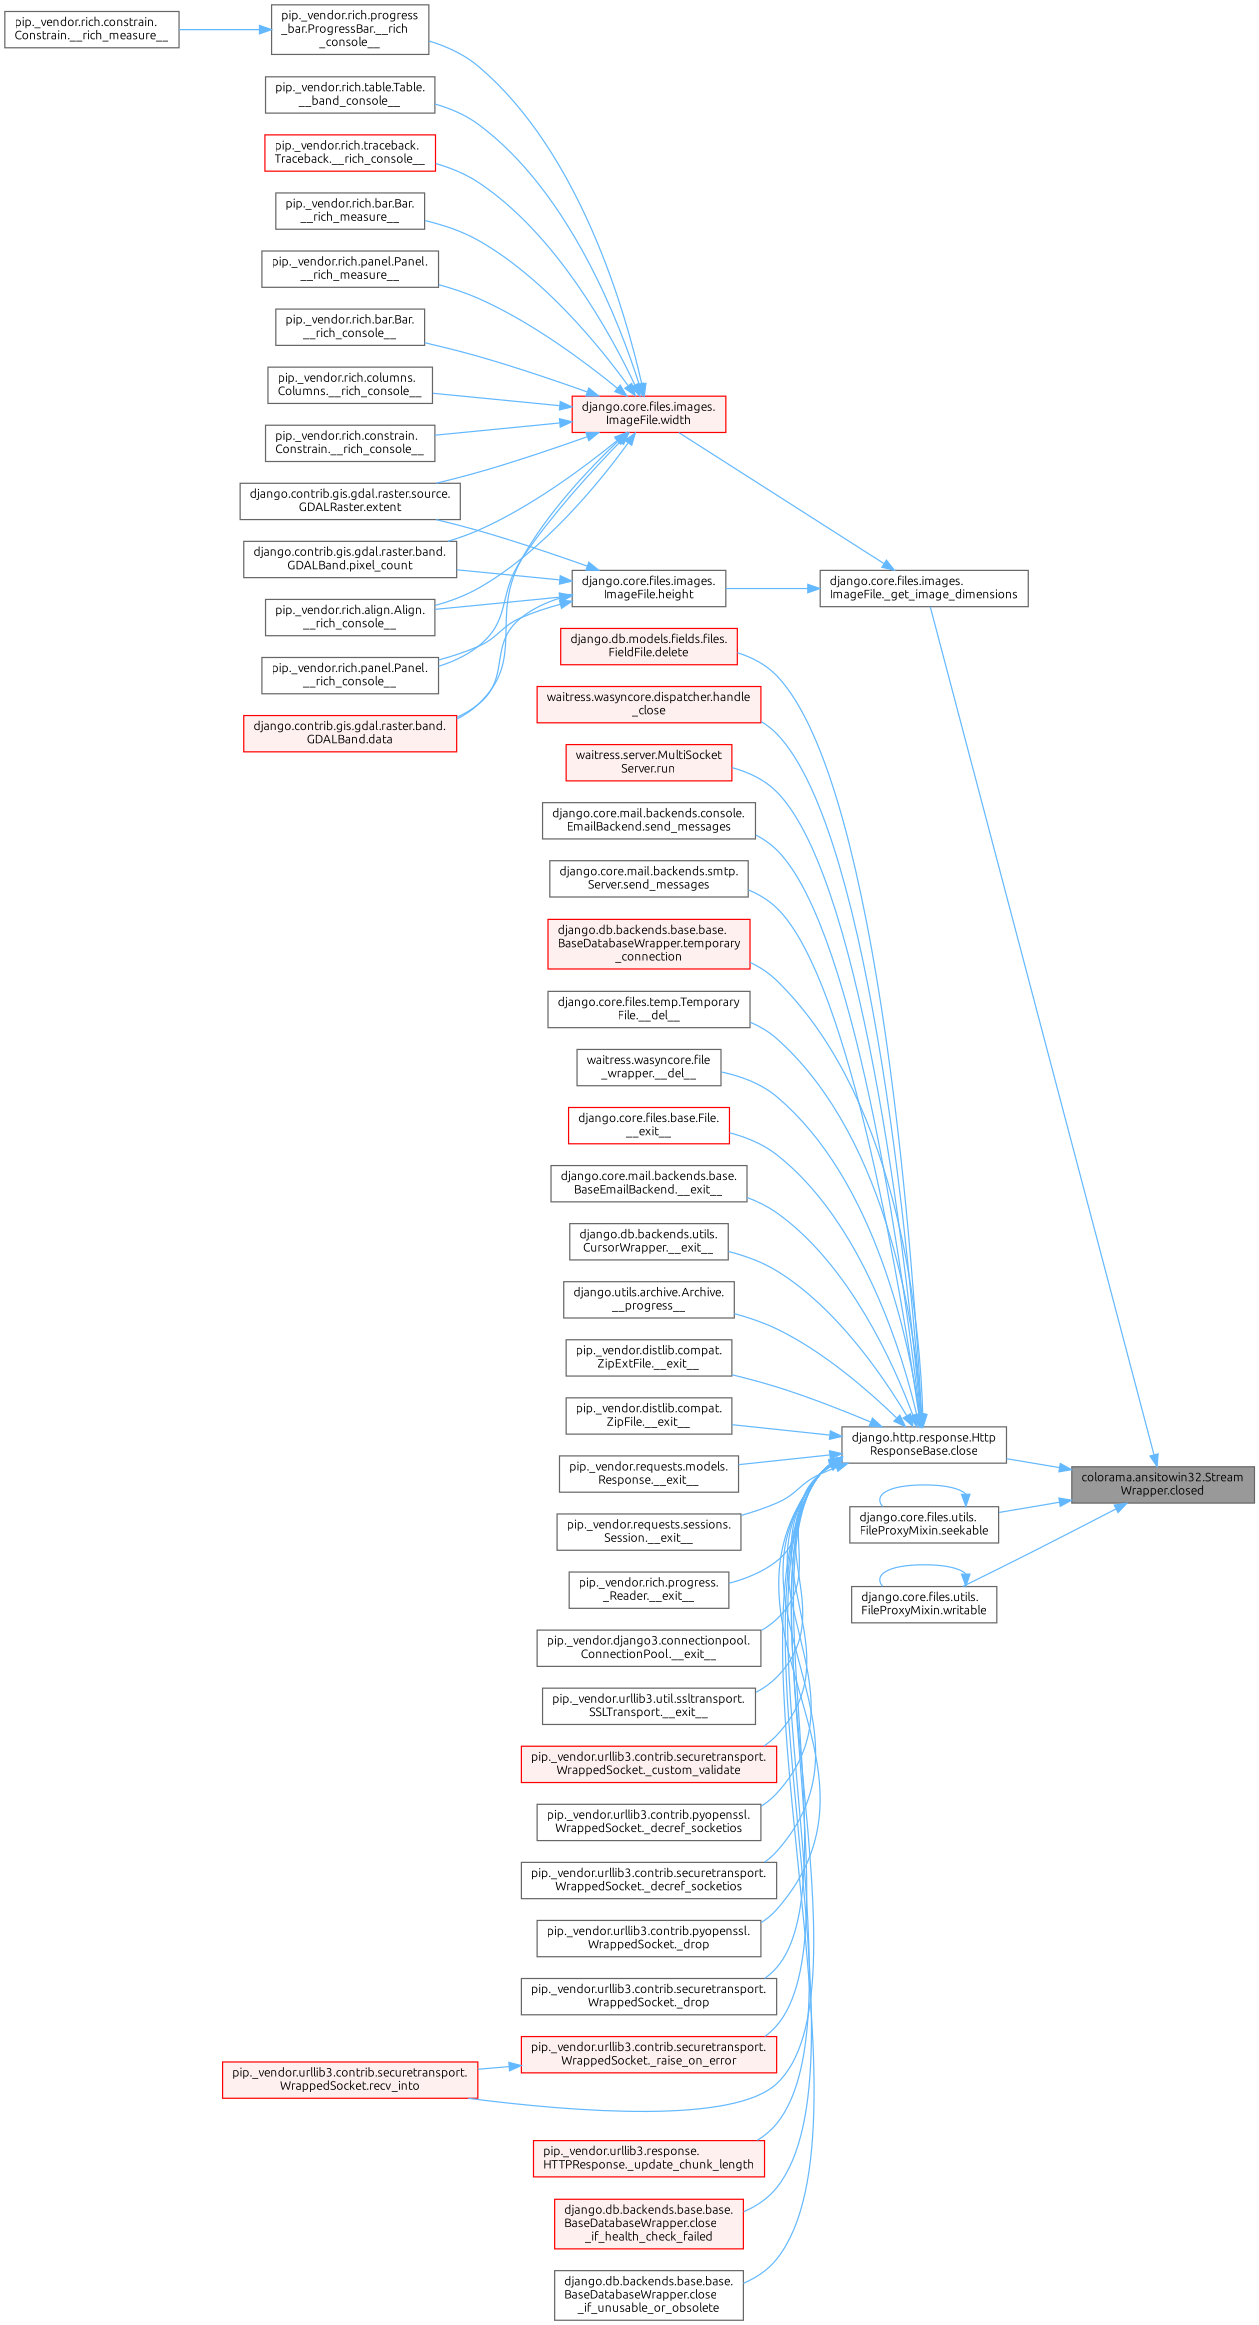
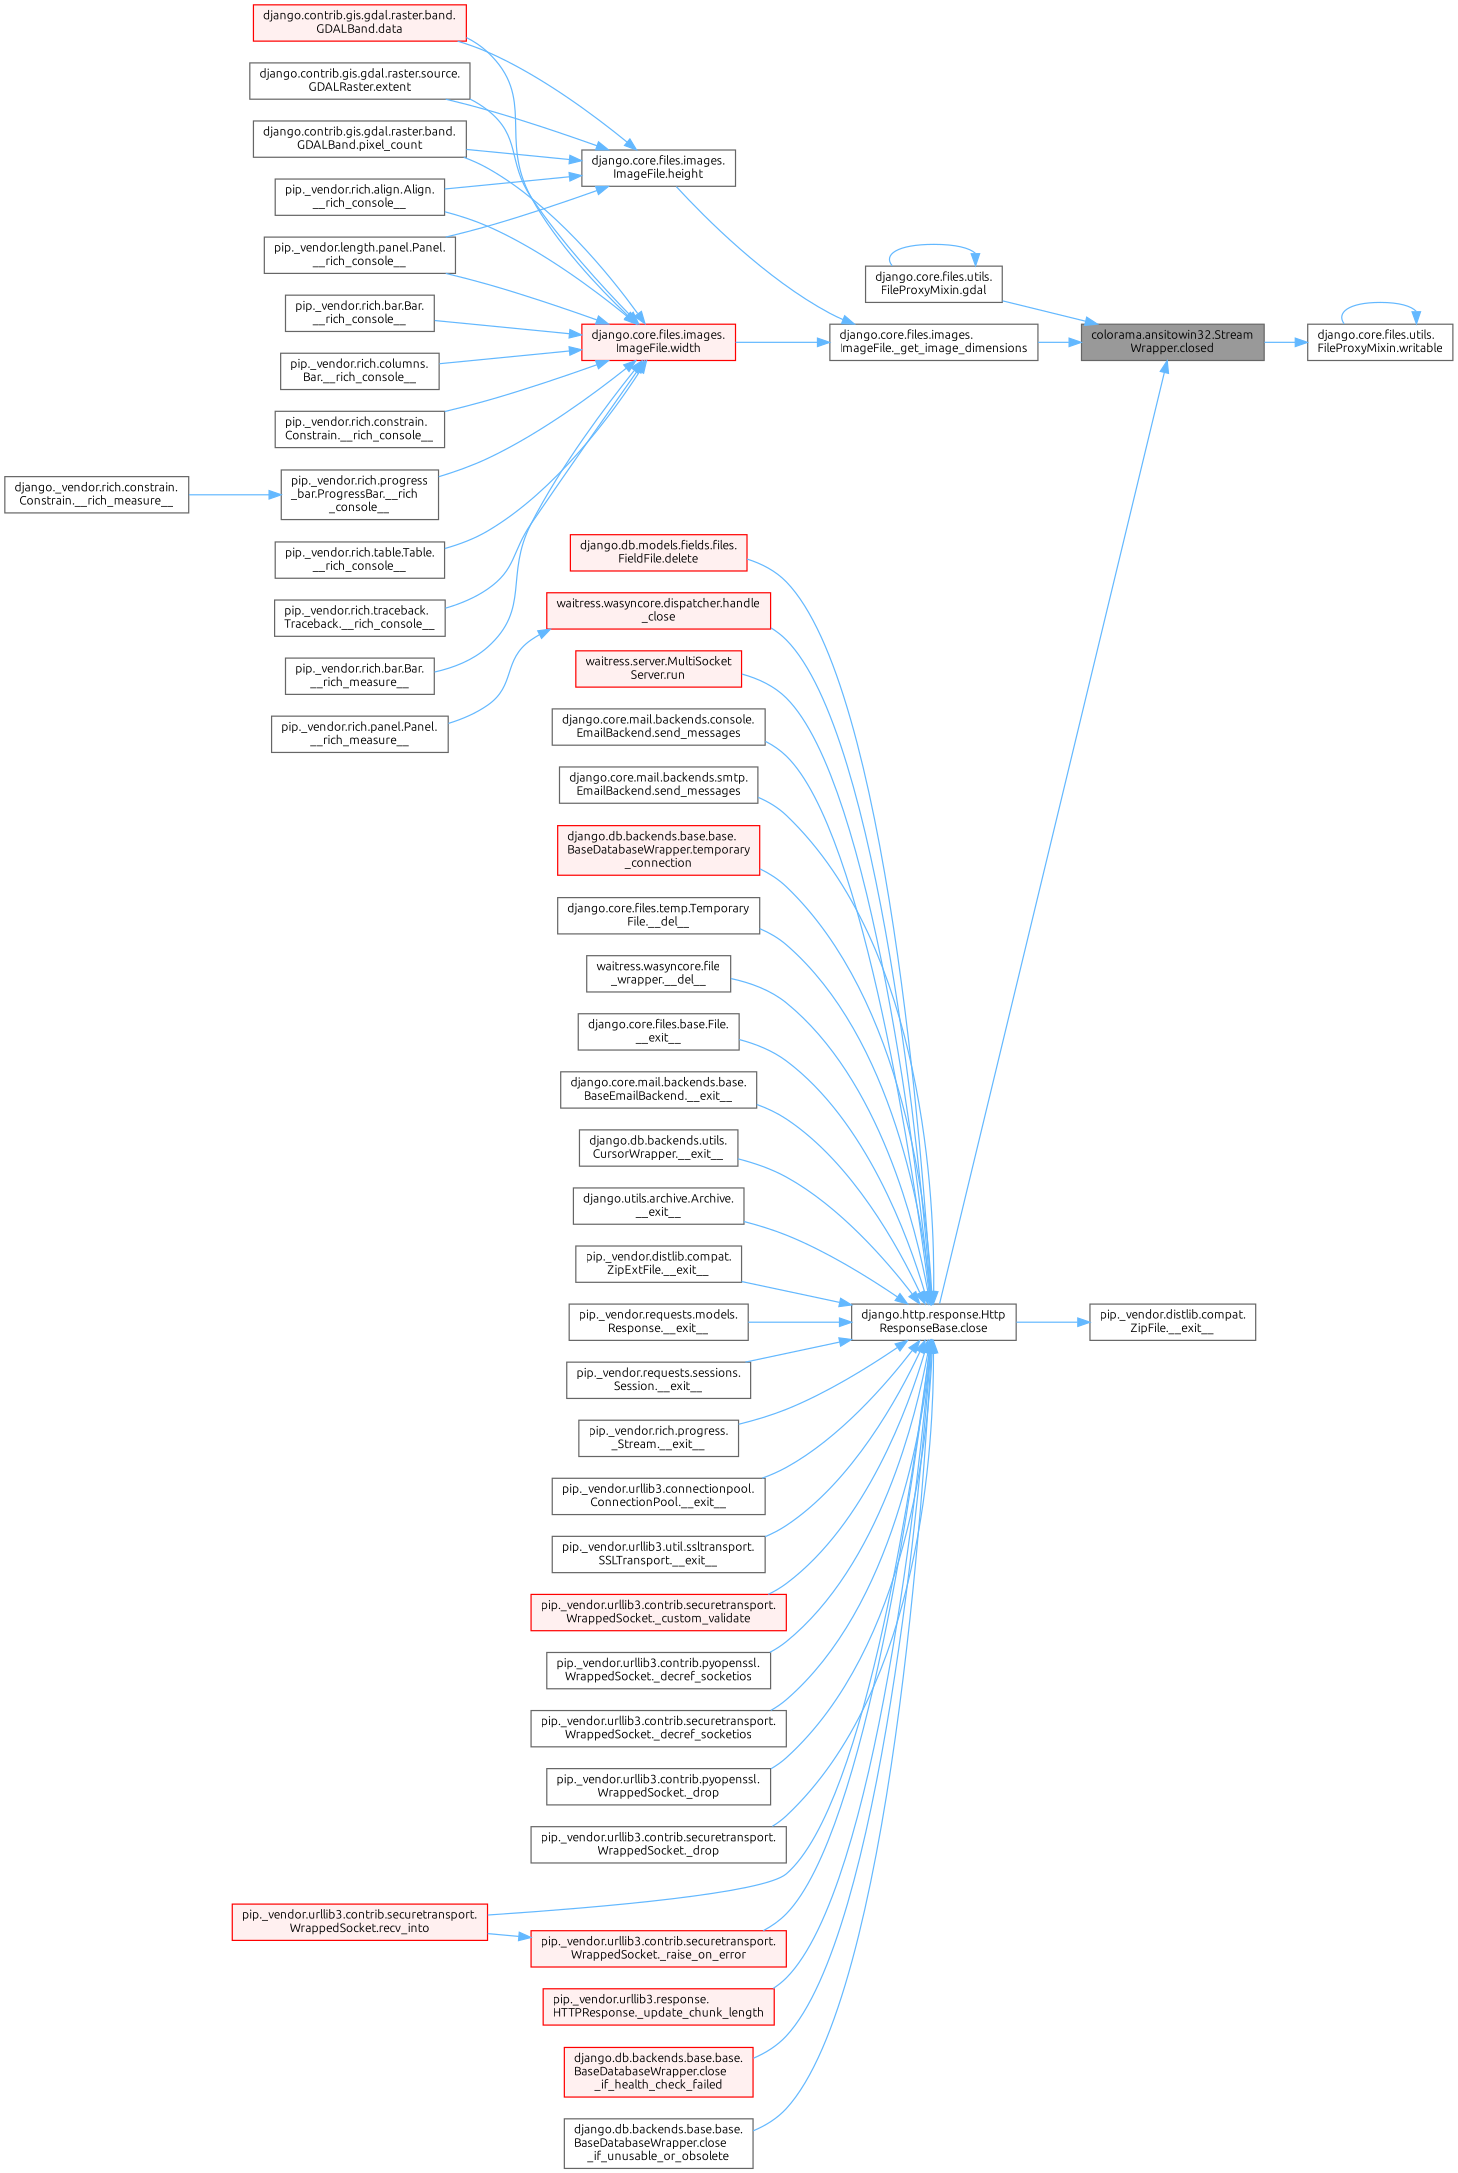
(92, 30) -> (97, 495)
(350, 95) -> (360, 560)
(350, 153) -> (360, 618)
(533, 328) -> (503, 688)
(350, 385) -> (360, 371)
(350, 676) -> (360, 255)
(649, 879) -> (659, 785)
(649, 1126) -> (659, 1032)
(649, 1300) -> (659, 1206)
(781, 1430) -> (1047, 1322)
(924, 1525) -> (934, 284)
(1040, 1548) -> (1280, 342)
(649, 1590) -> (659, 1438)
(649, 1648) -> (659, 1496)
